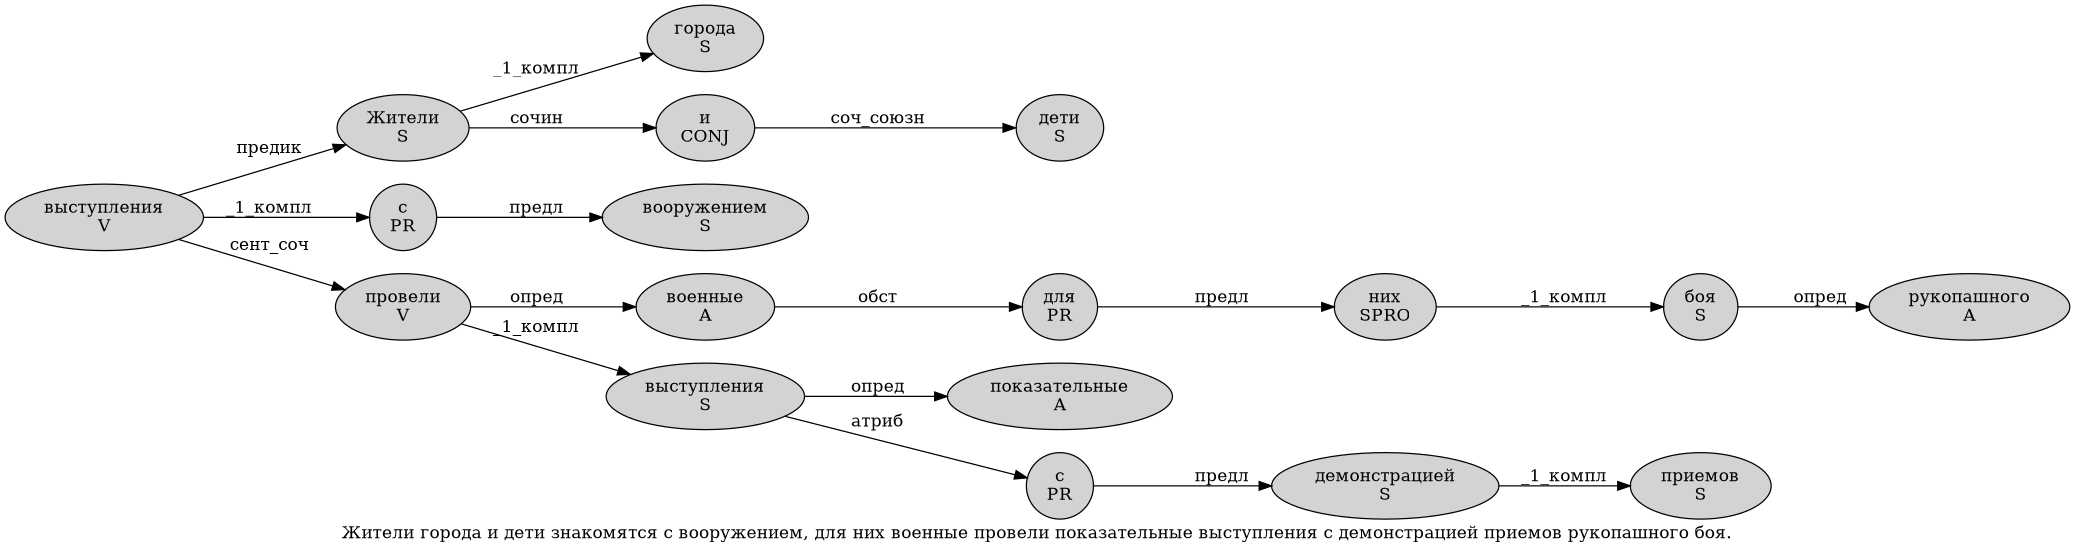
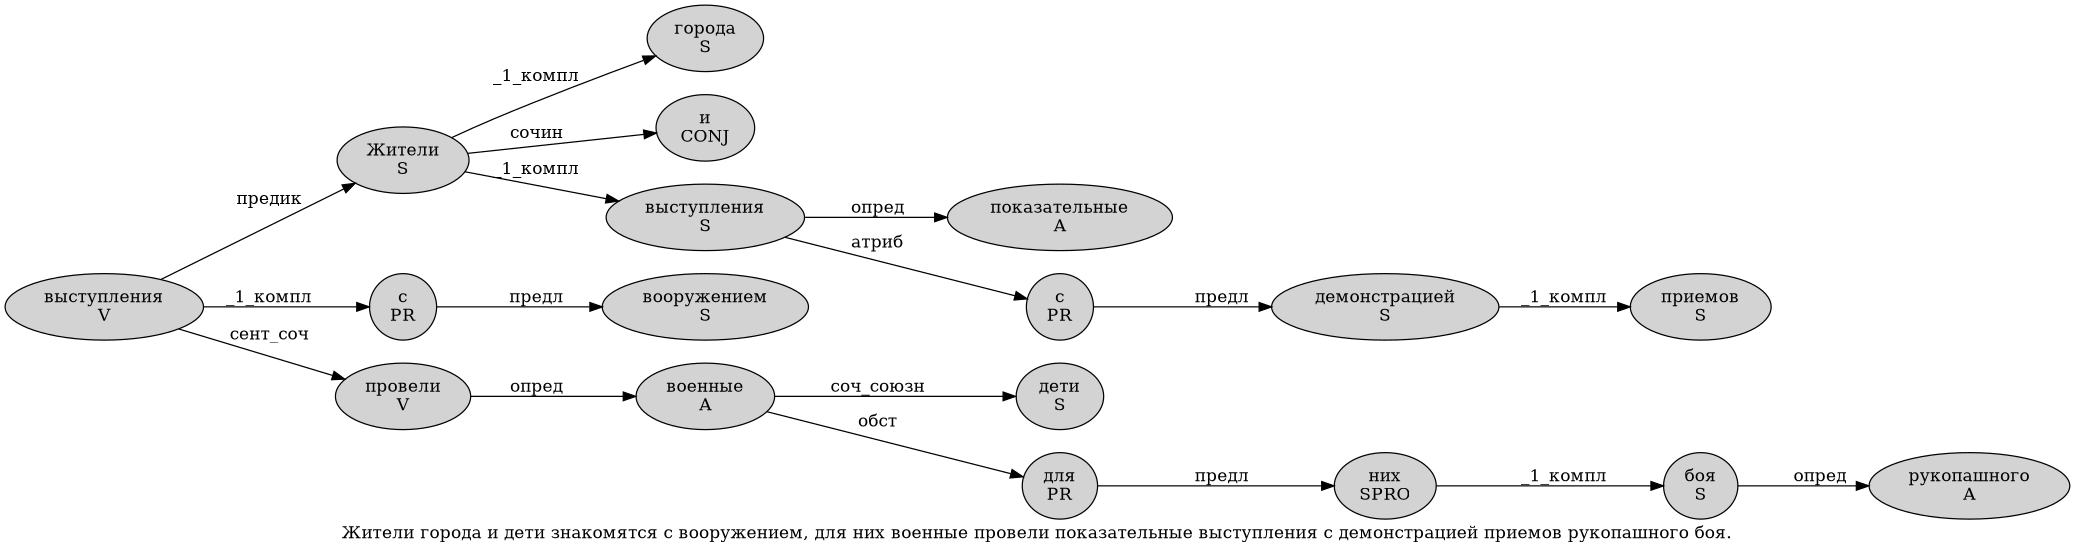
(879, 128) -> (889, 396)
(540, 347) -> (536, 185)
